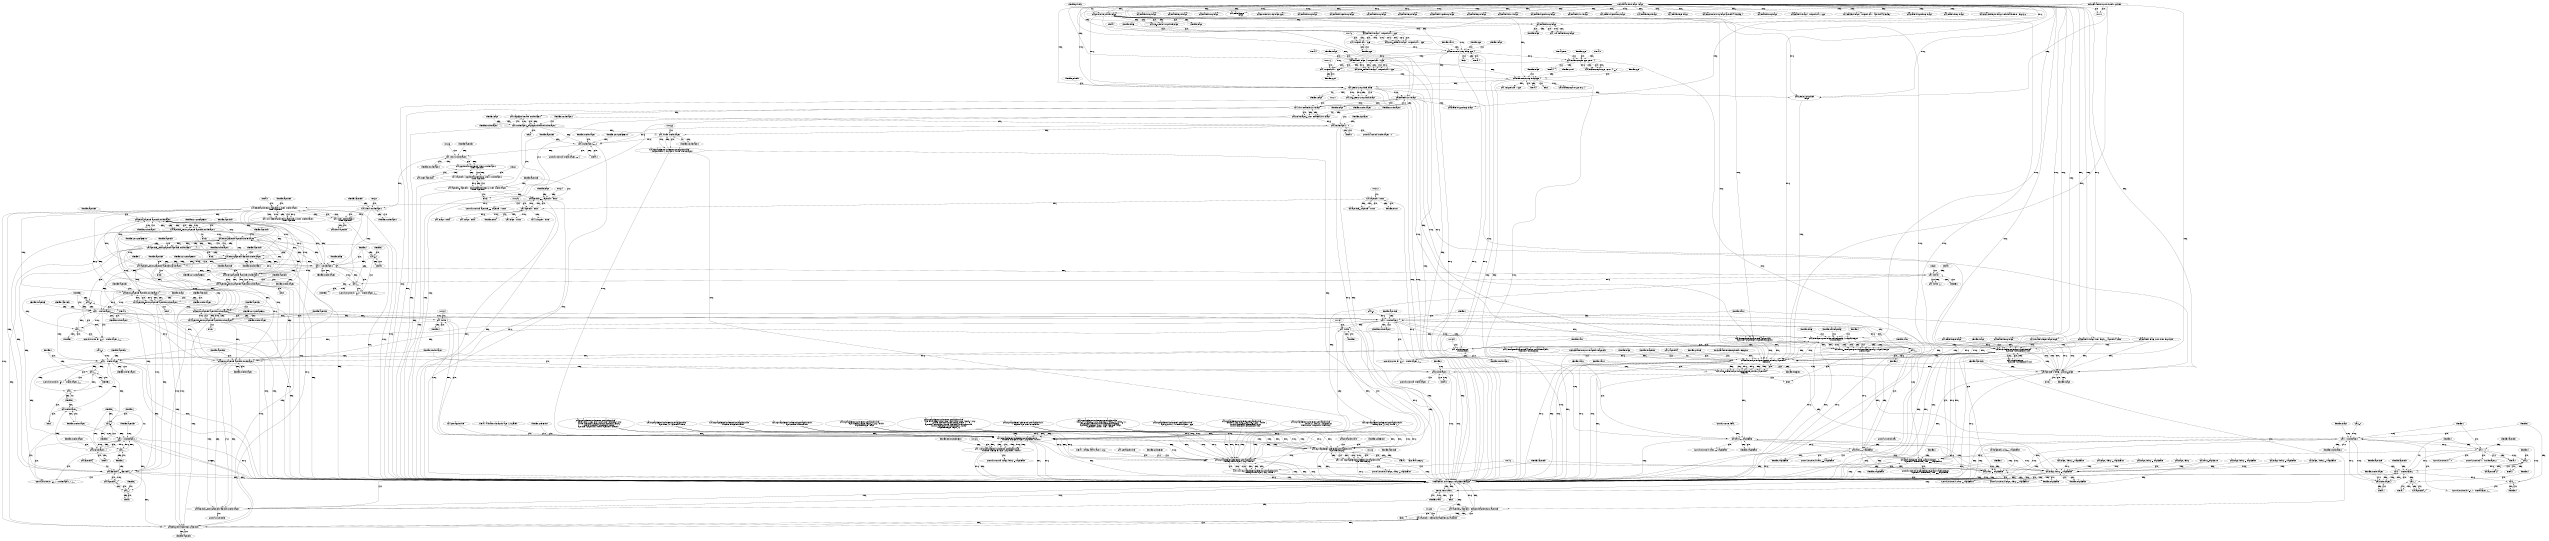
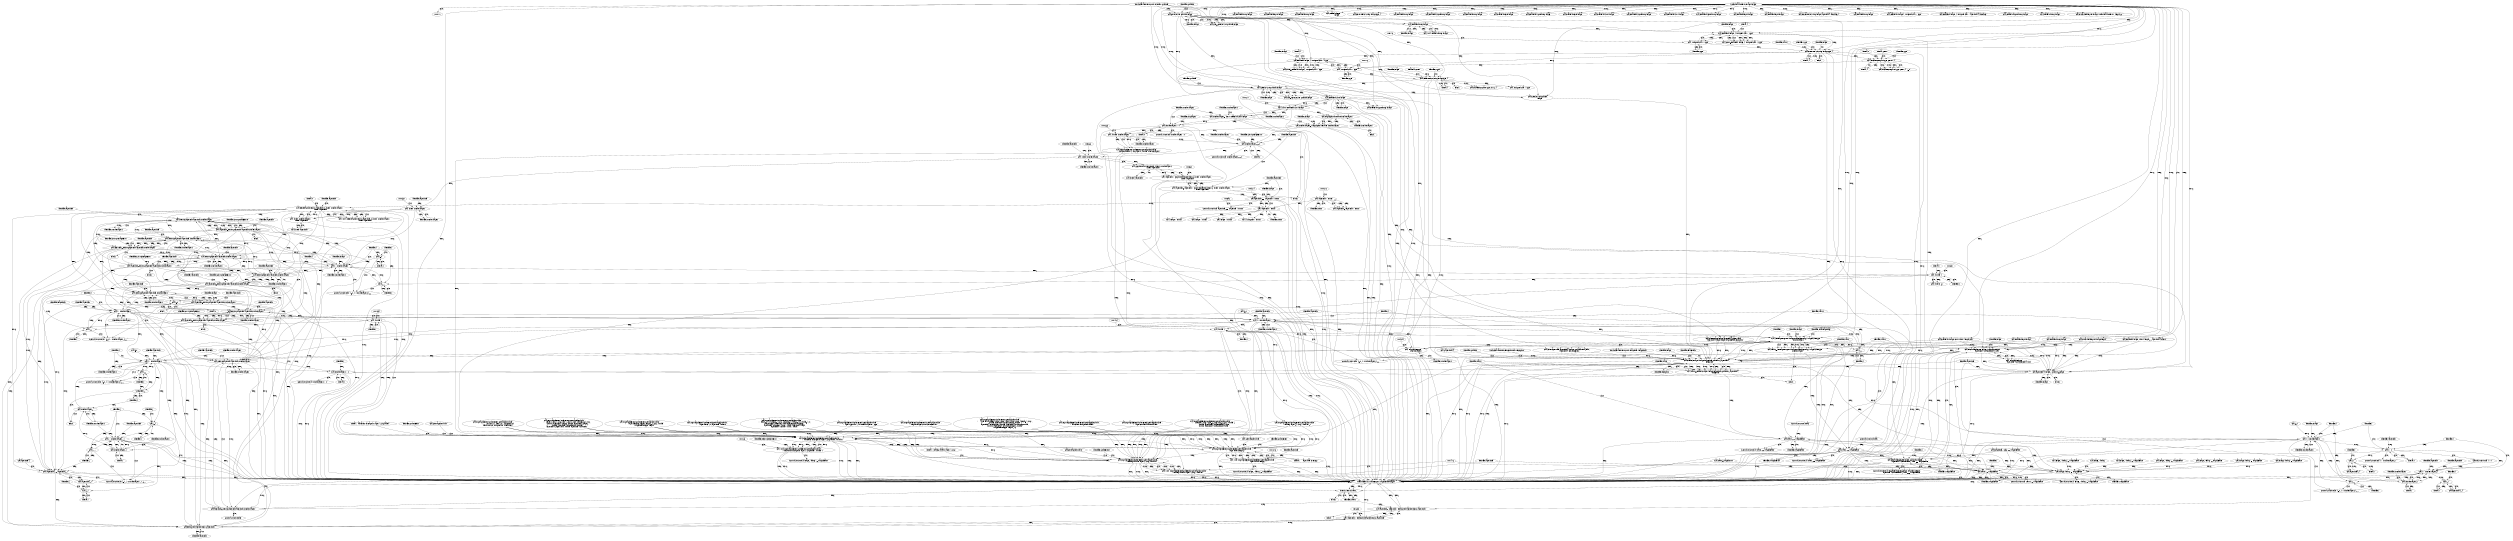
(1874, 5) -> none
(1568, 70) -> (1414, 70)
(2081, 173) -> (2179, 173)
(69, 391) -> (140, 391)
(2470, 467) -> (2456, 466)
